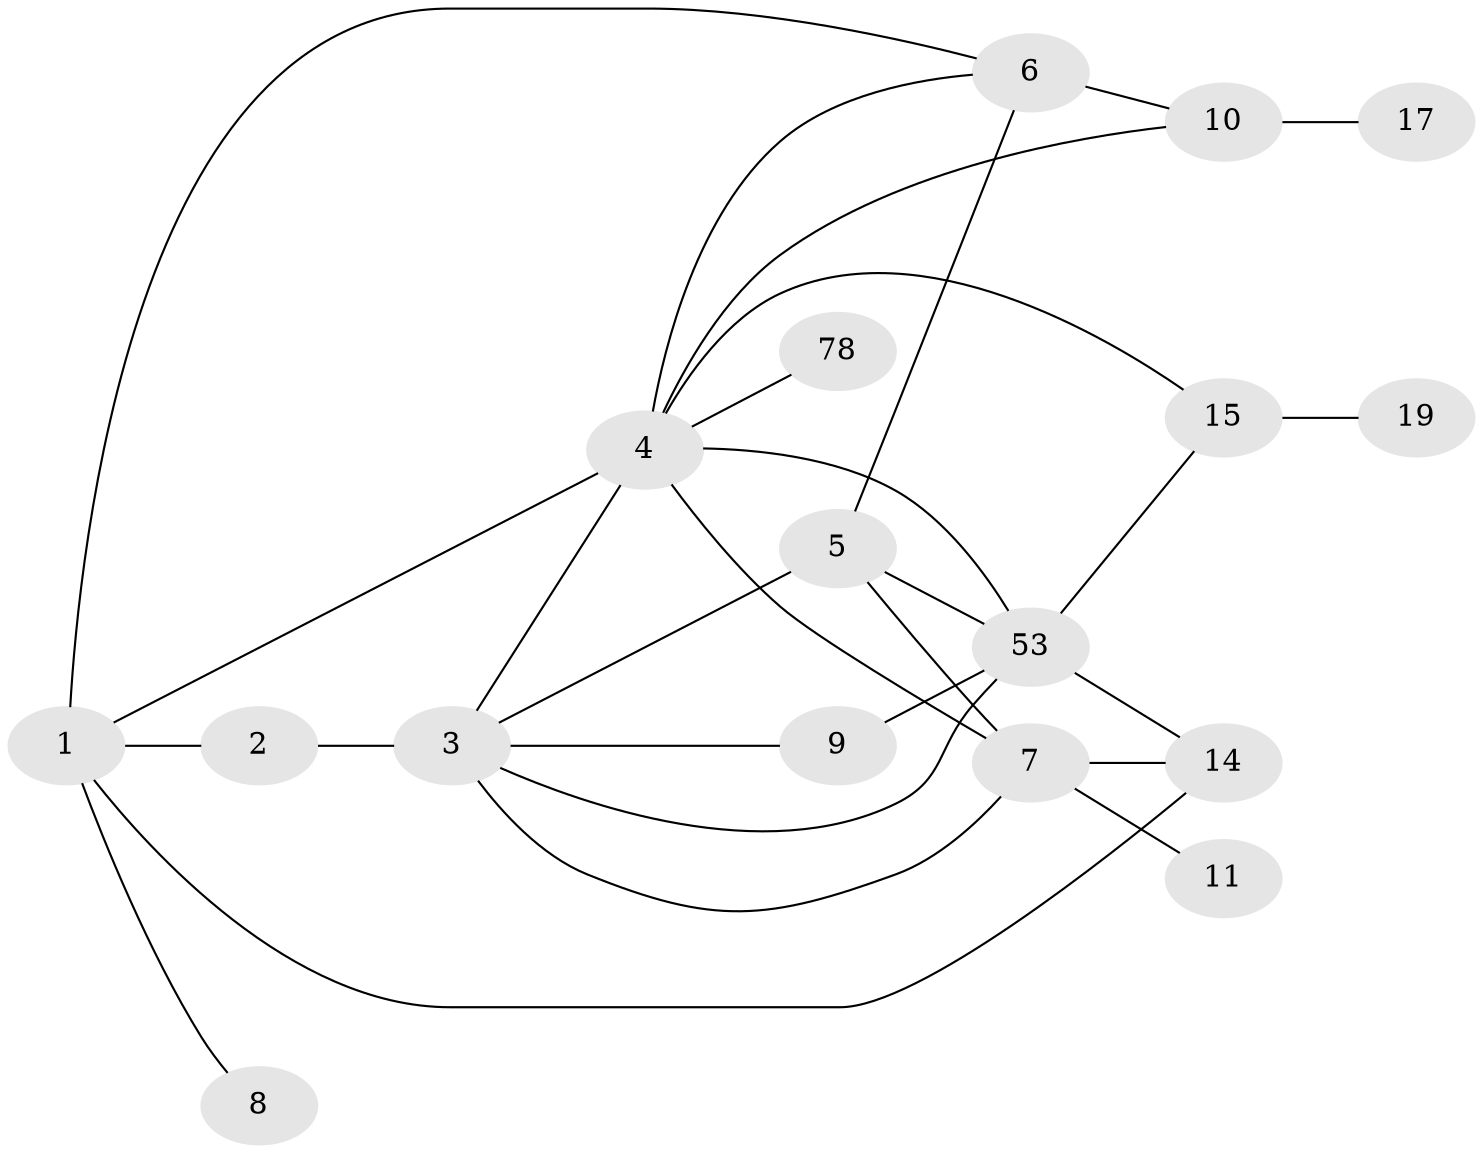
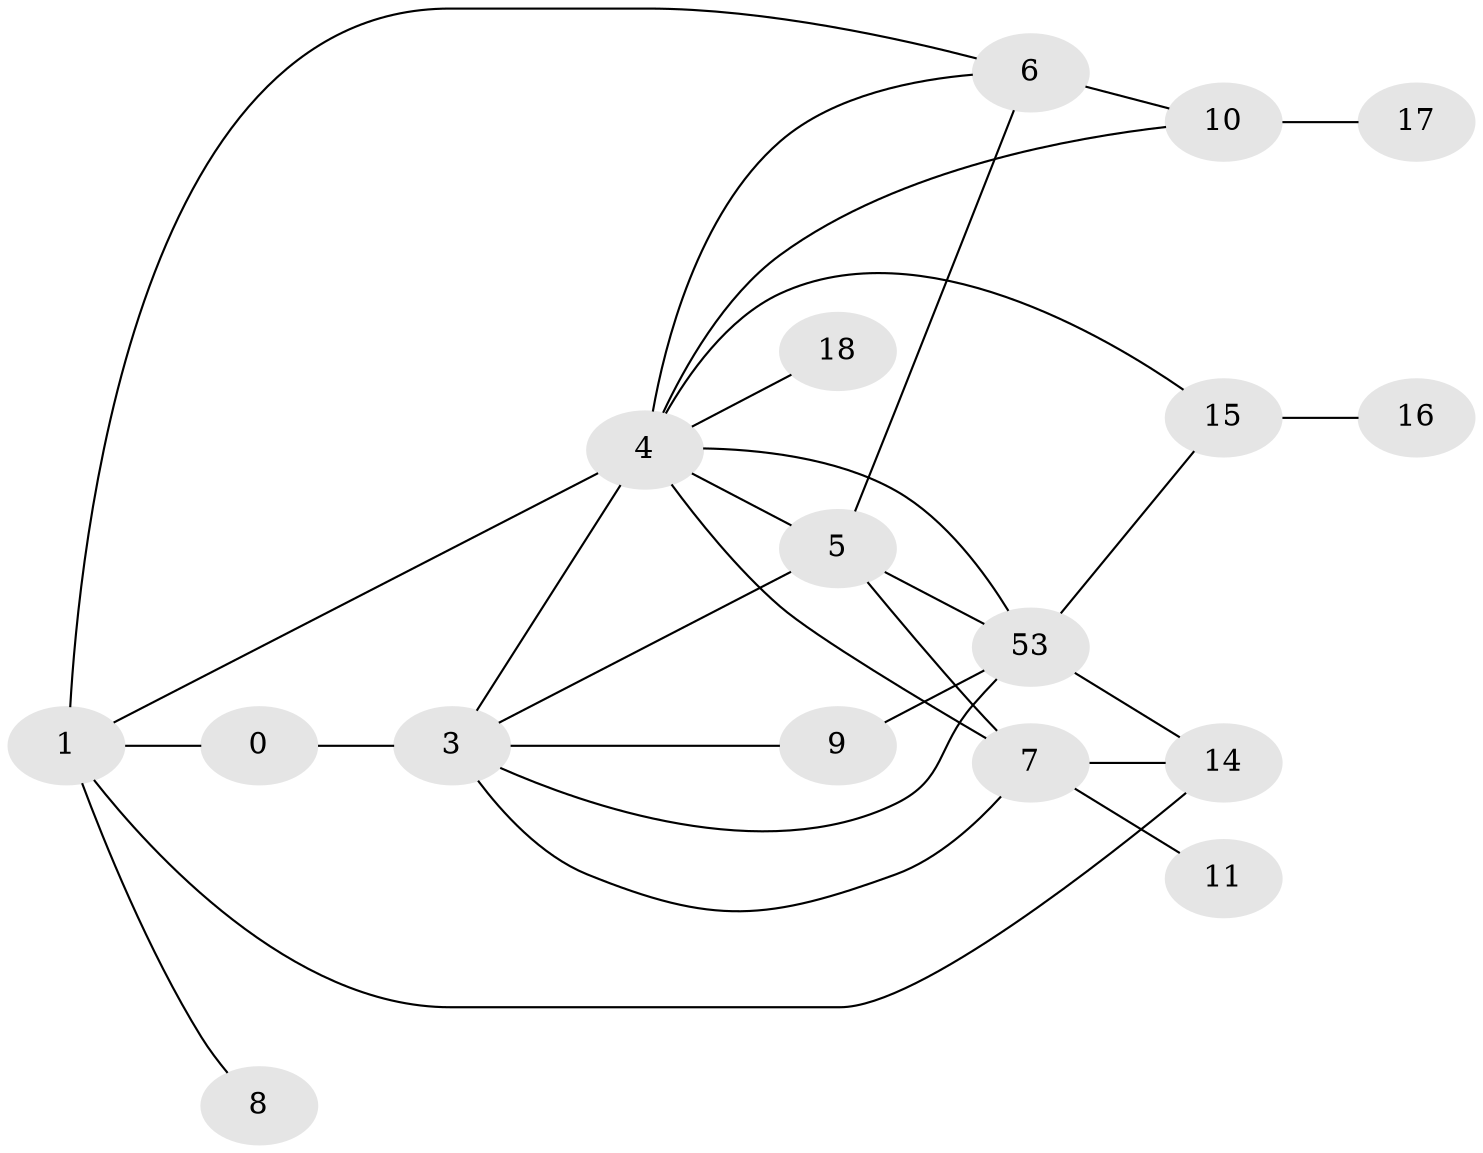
(838, 351) -> (838, 351)
(1417, 418) -> (1417, 418)
none -> (742, 499)
(259, 746) -> (259, 746)
